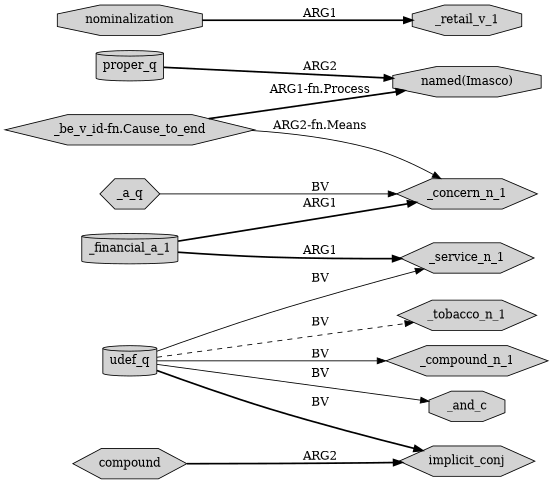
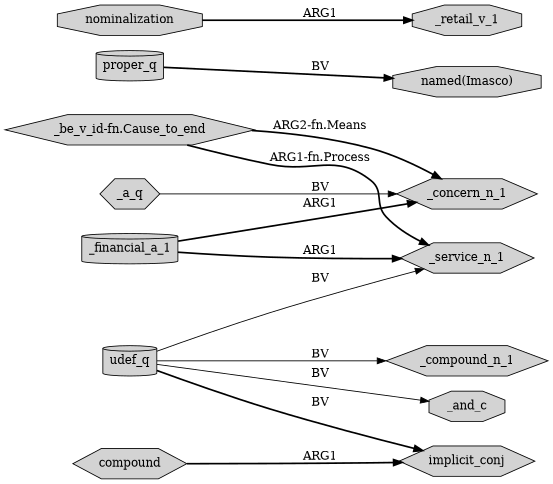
(320, 67) -> (320, 67)
(302, 105) -> (321, 165)
(345, 142) -> (345, 142)
(467, 315) -> none
(320, 457) -> (320, 457)
